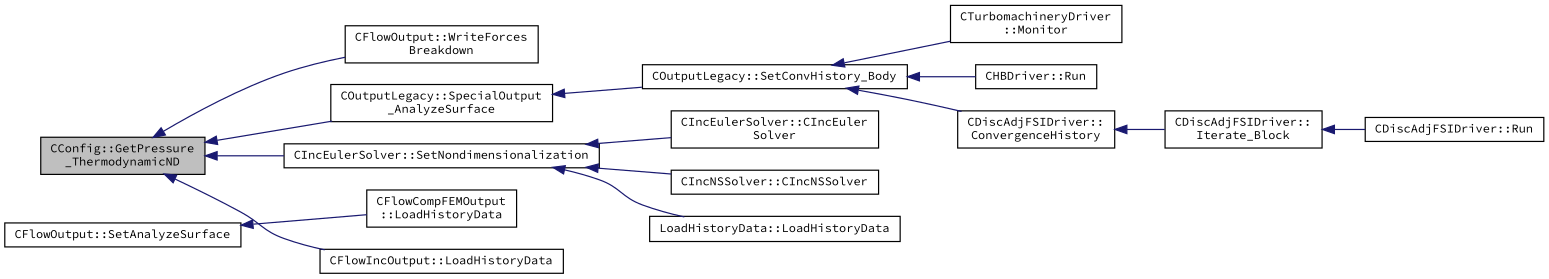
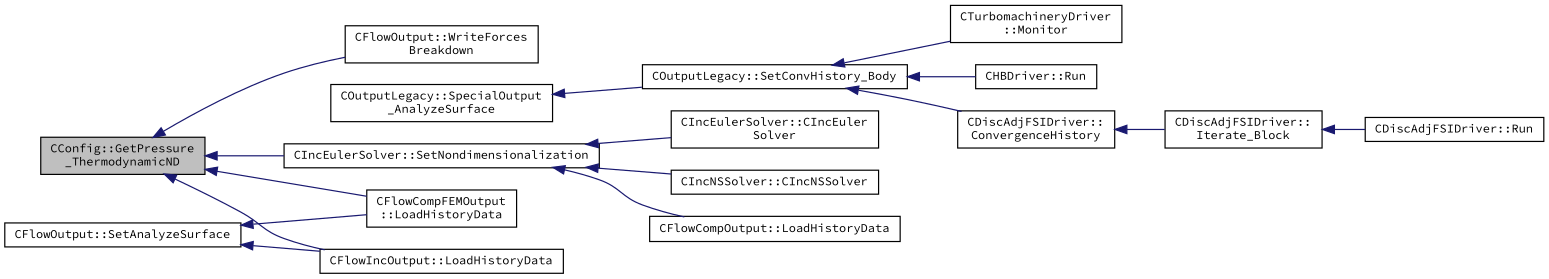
(275, 131) -> (292, 184)
(775, 229) -> (775, 229)
none -> (286, 248)
